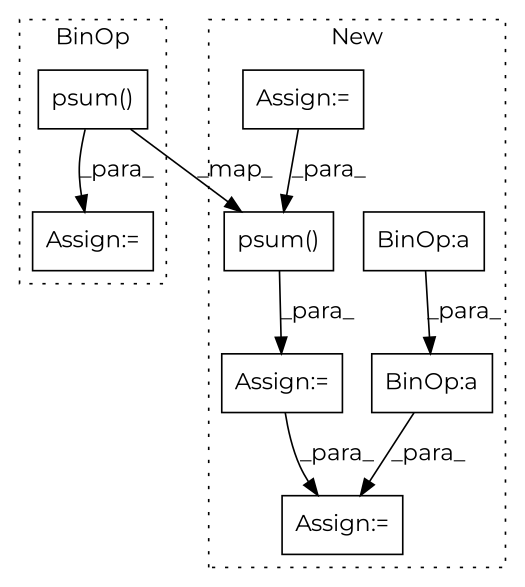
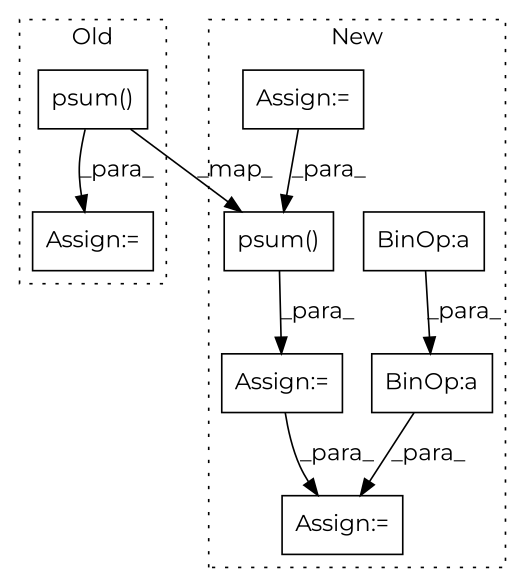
(93, 38) -> (93, 38)
